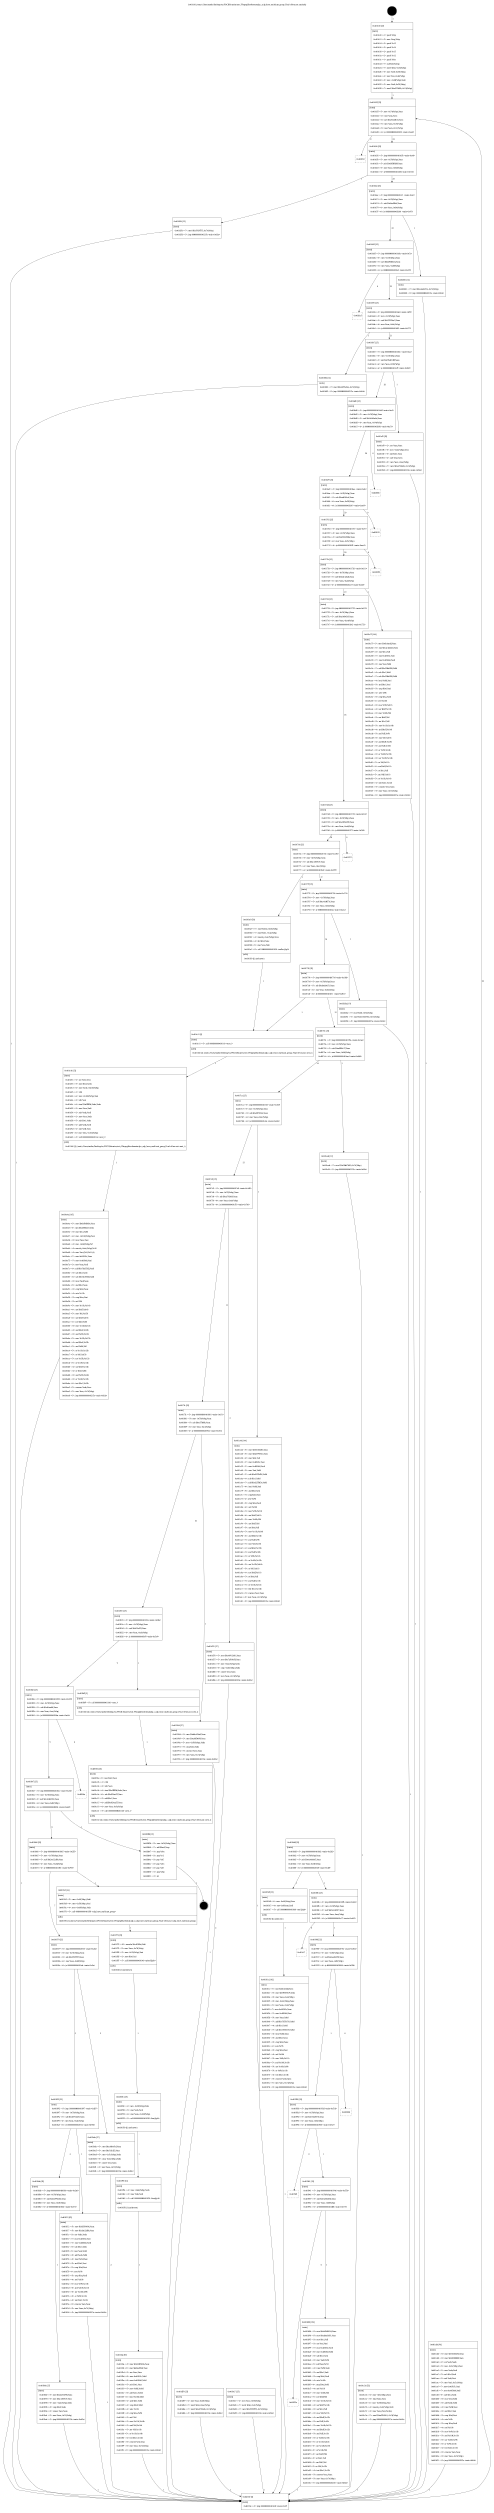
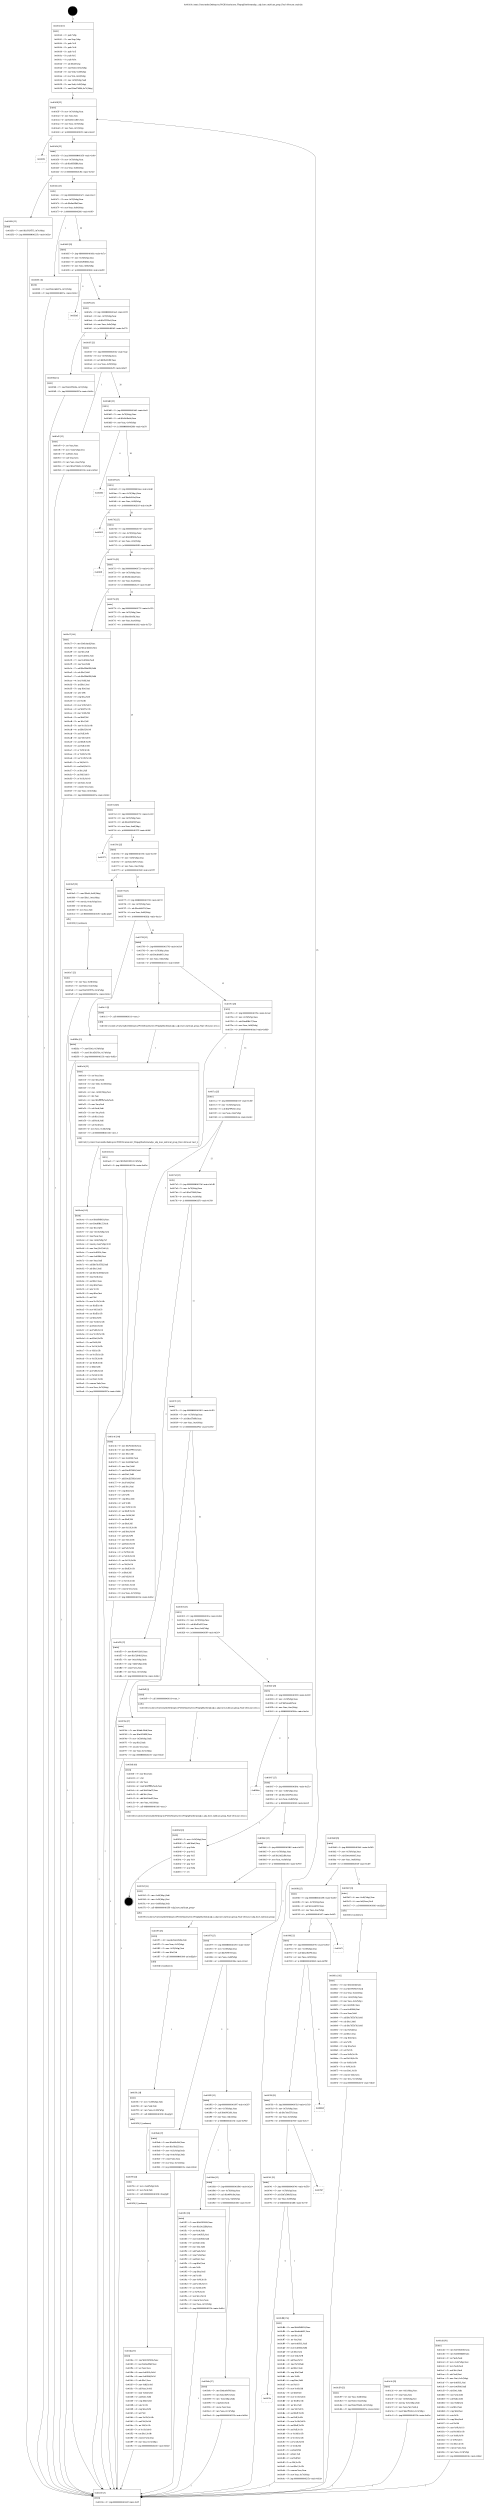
(258, 996) -> (88, 947)
